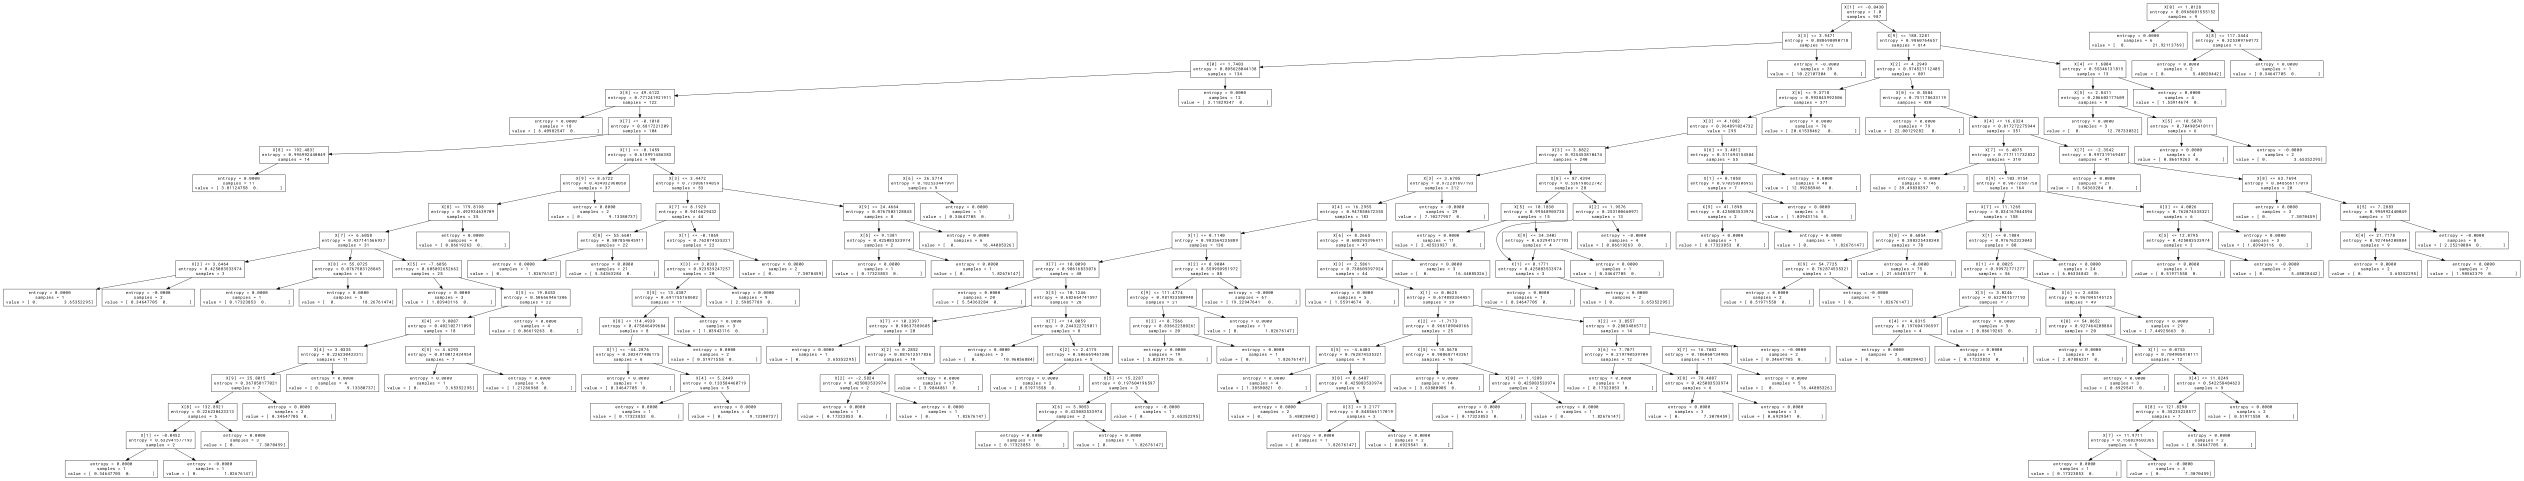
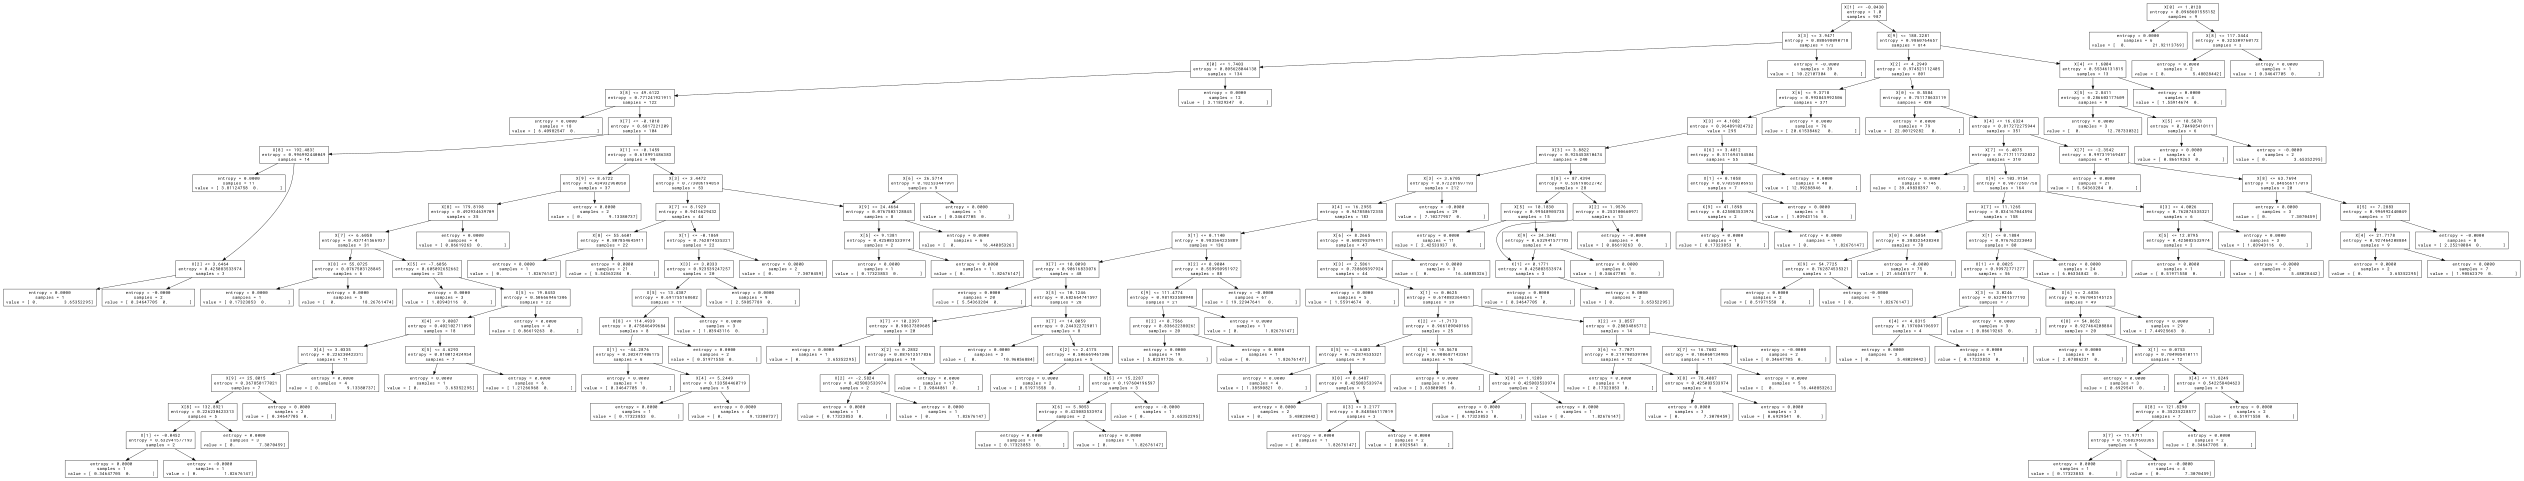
none -> (902, 197)
(284, 254) -> (270, 218)
